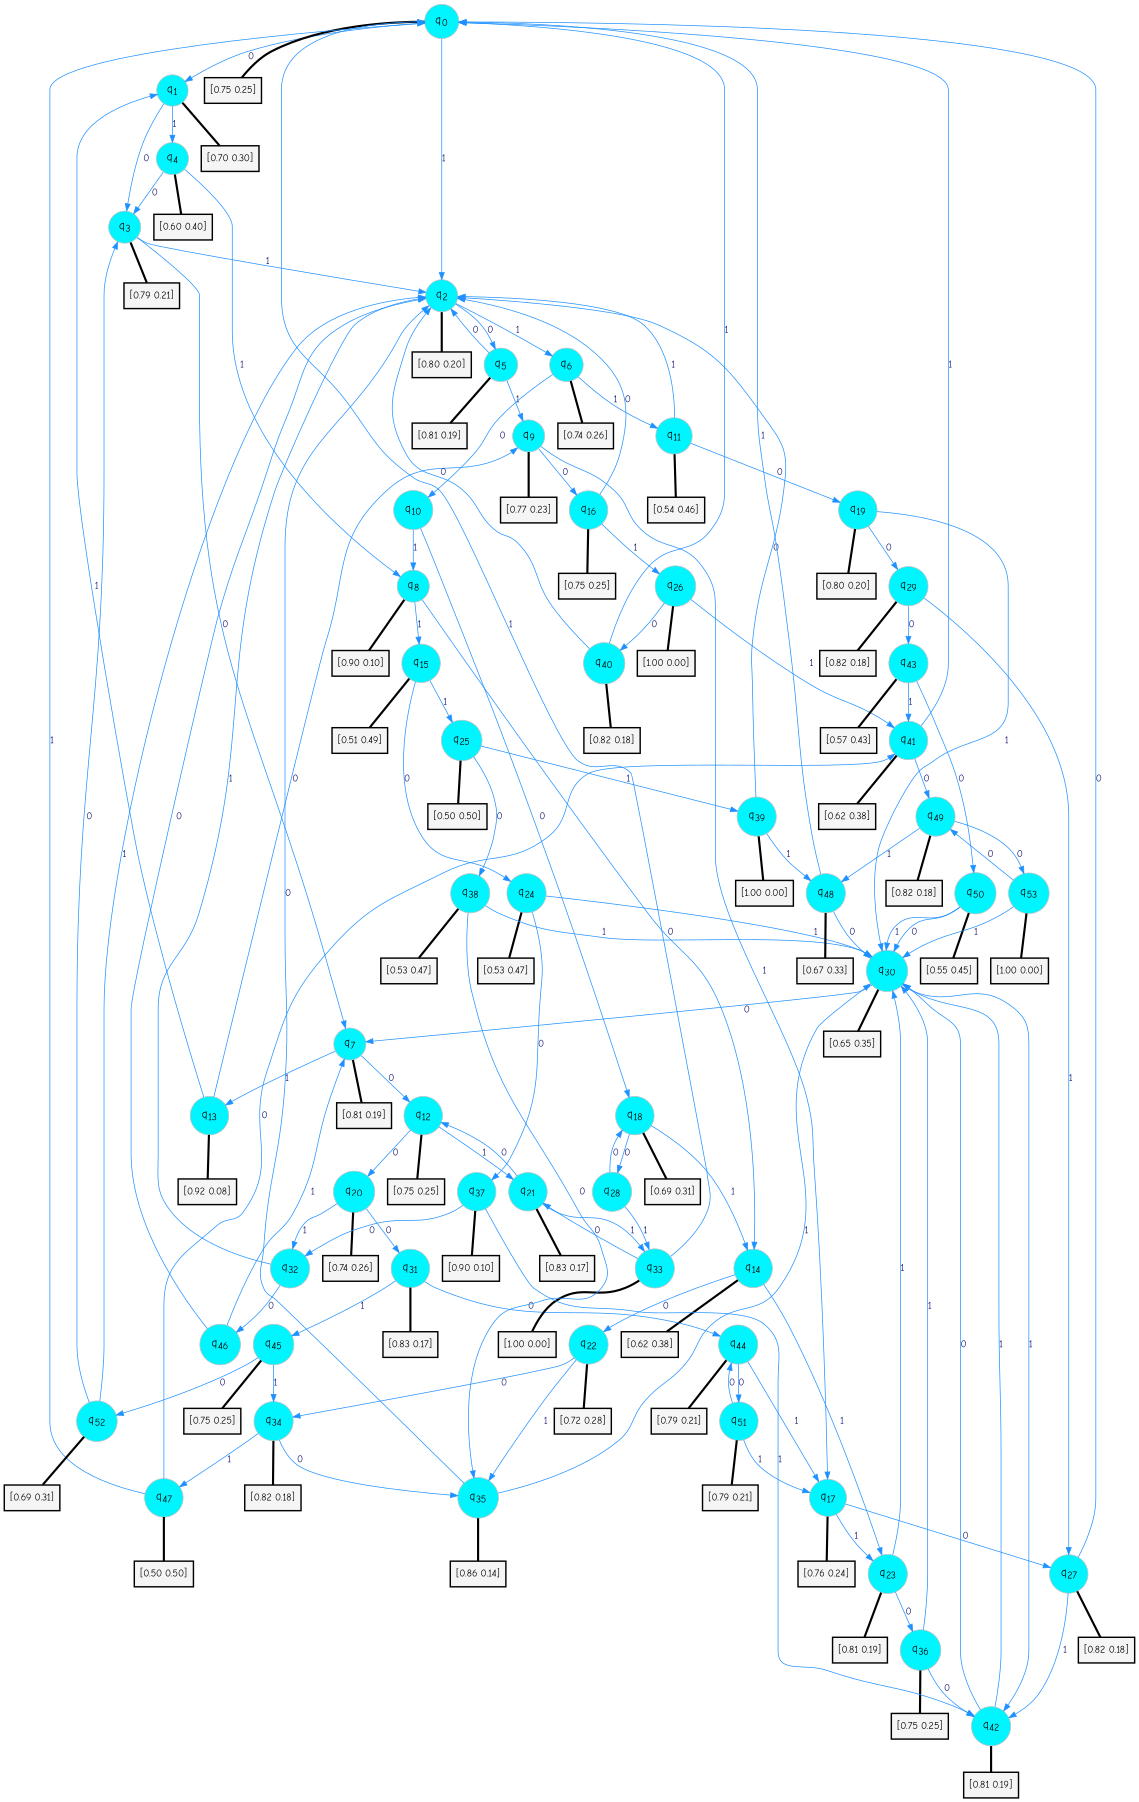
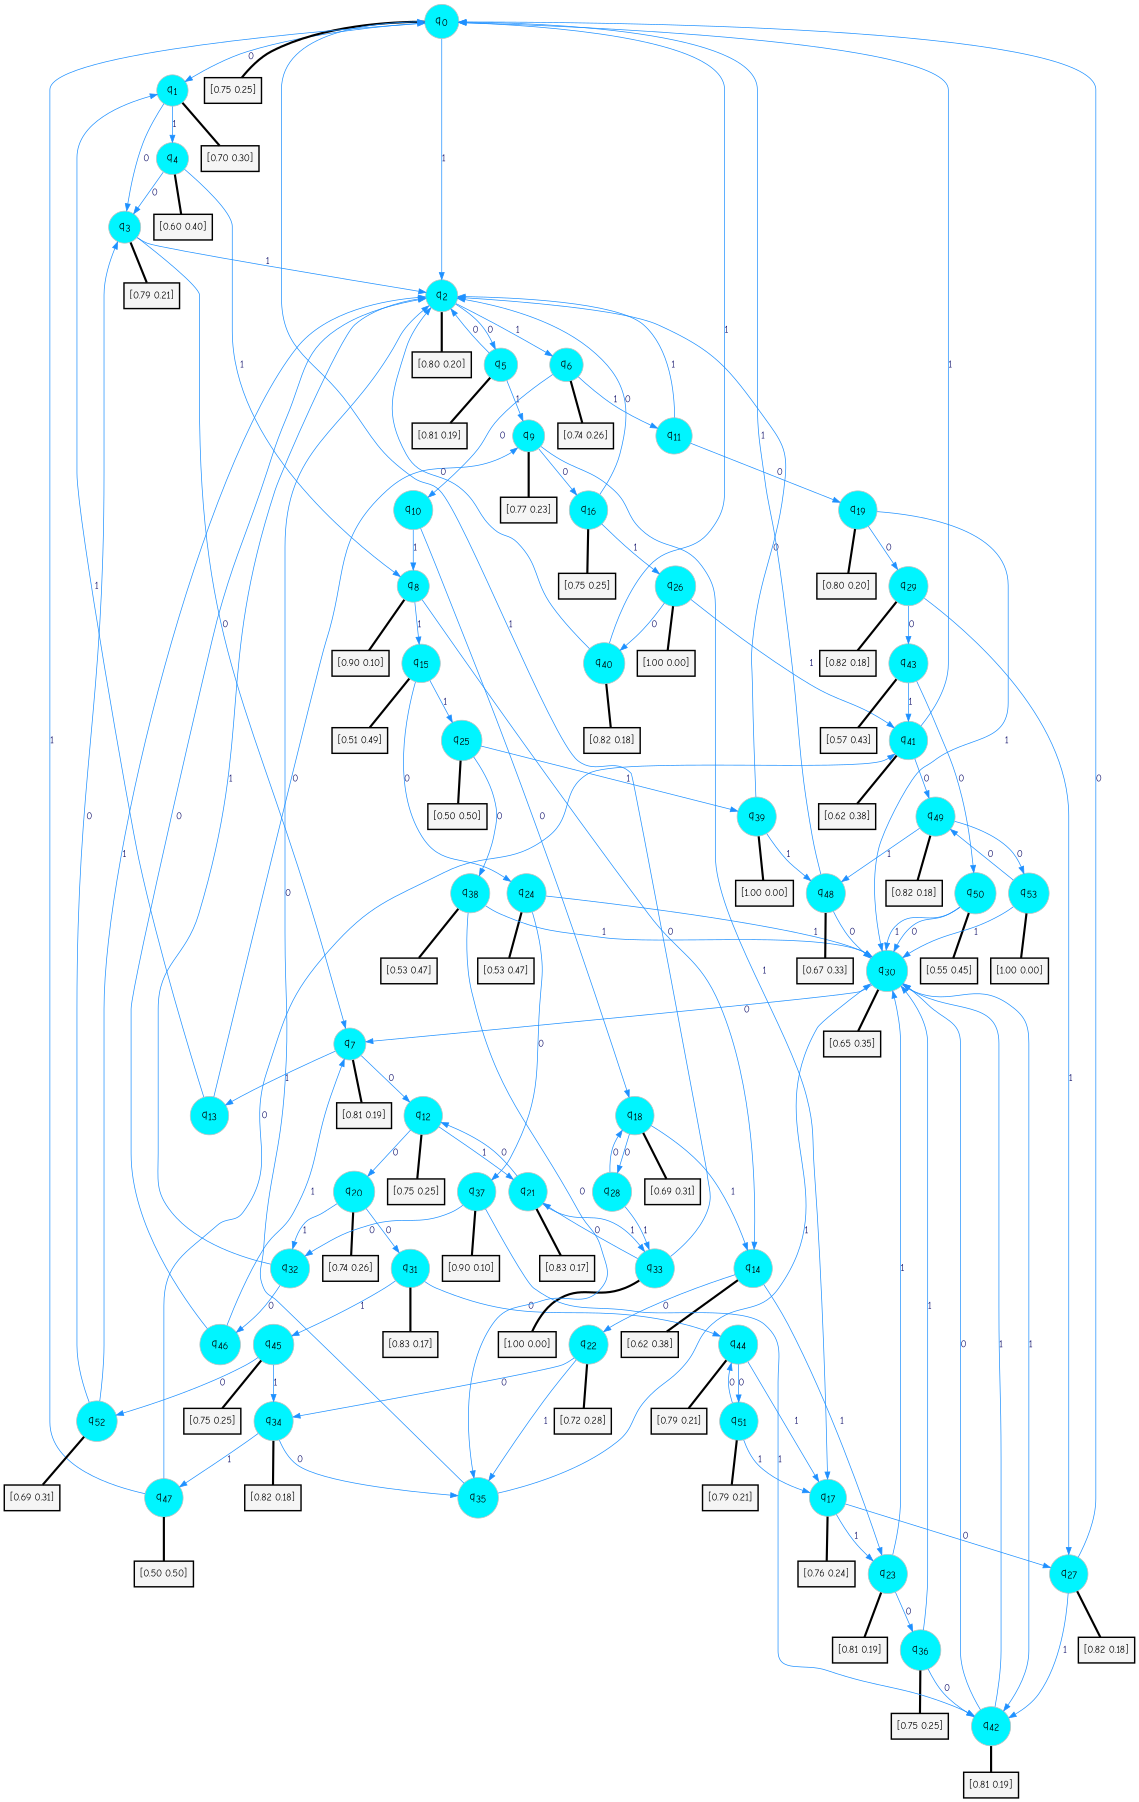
(676, 510) -> none
(207, 1192) -> none
(478, 1574) -> none
